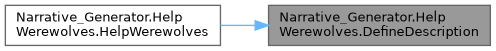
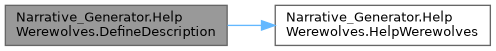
(238, 25) -> (244, 25)
